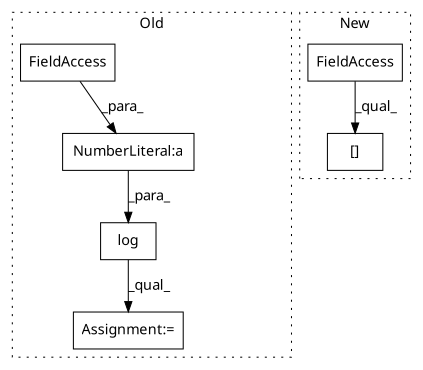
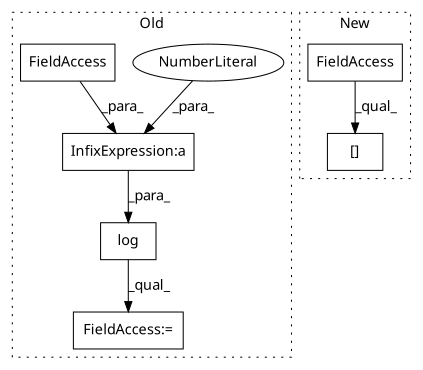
none -> (208, 63)
(128, 152) -> (128, 152)
(128, 330) -> (128, 330)
